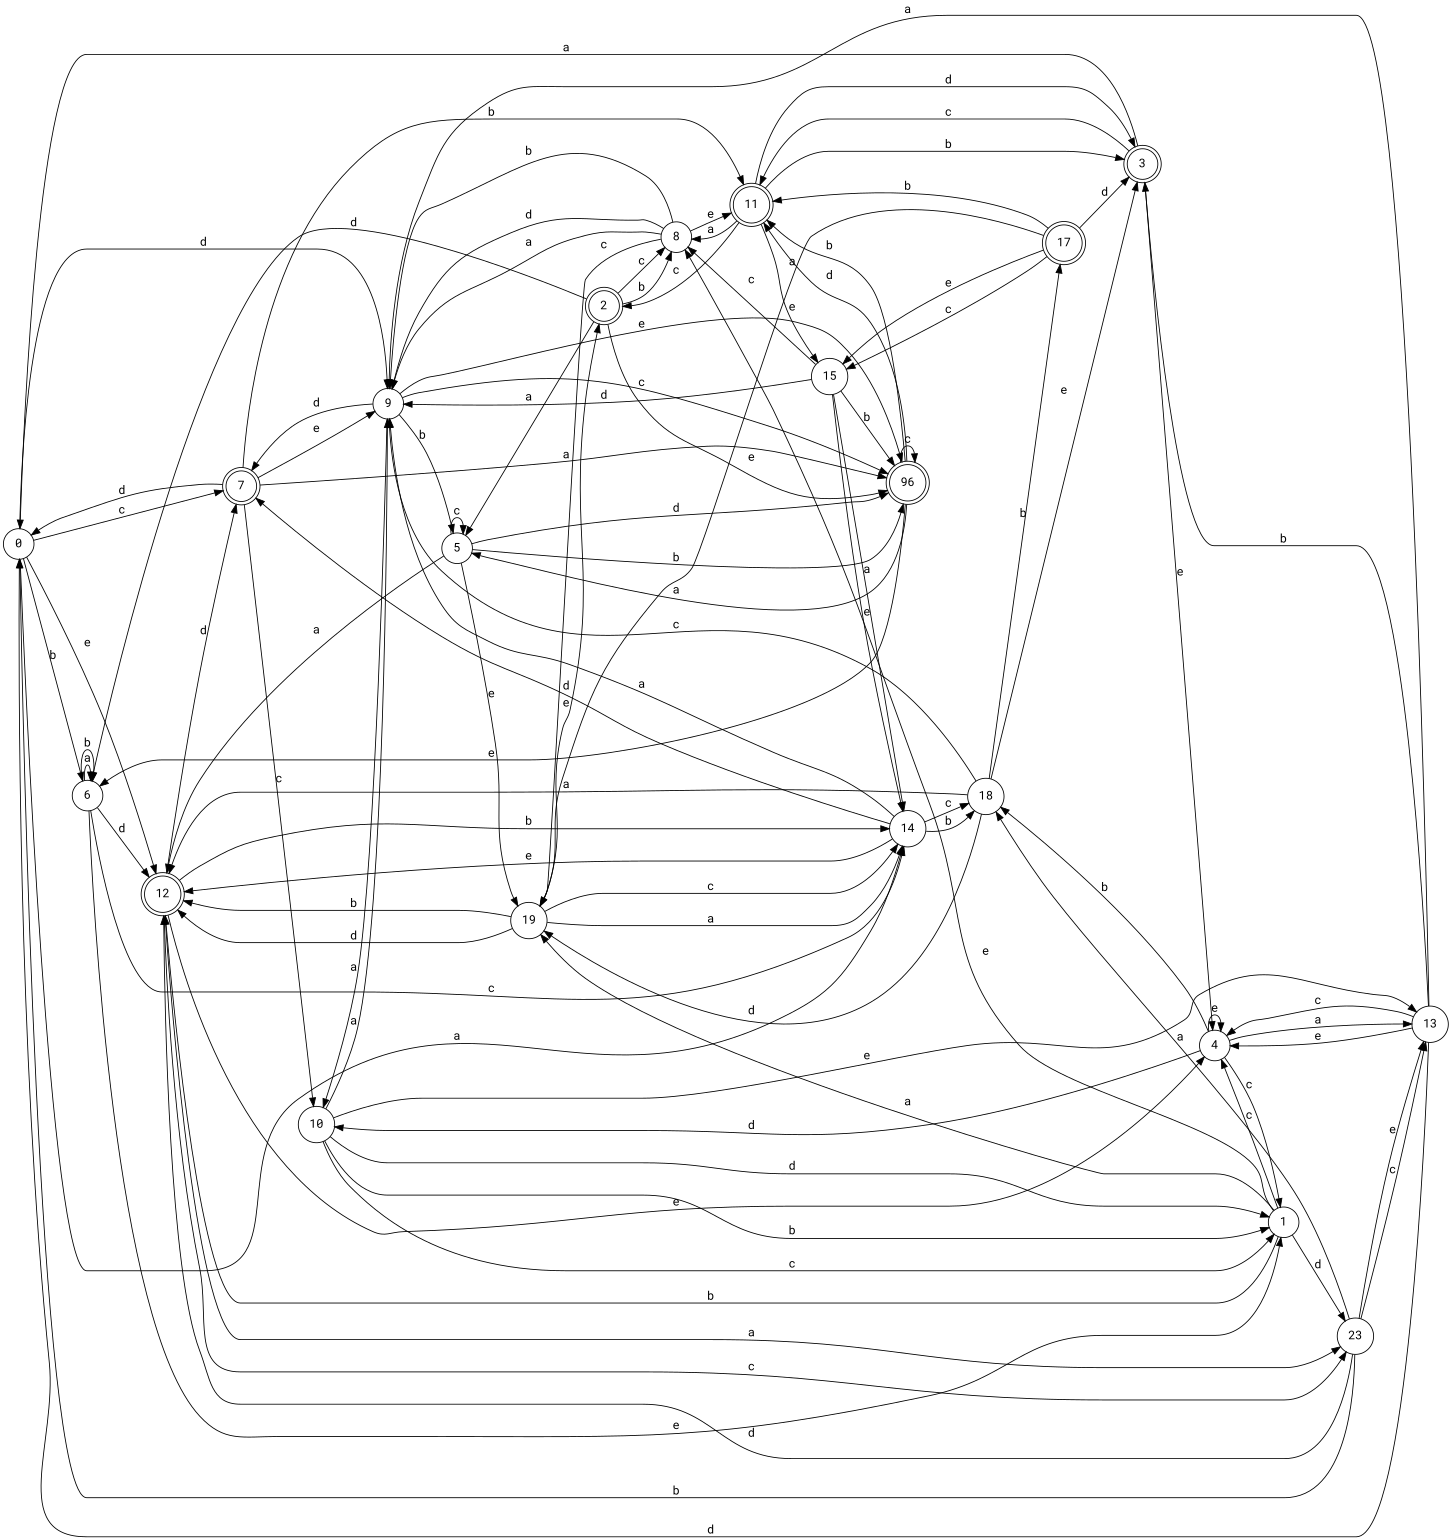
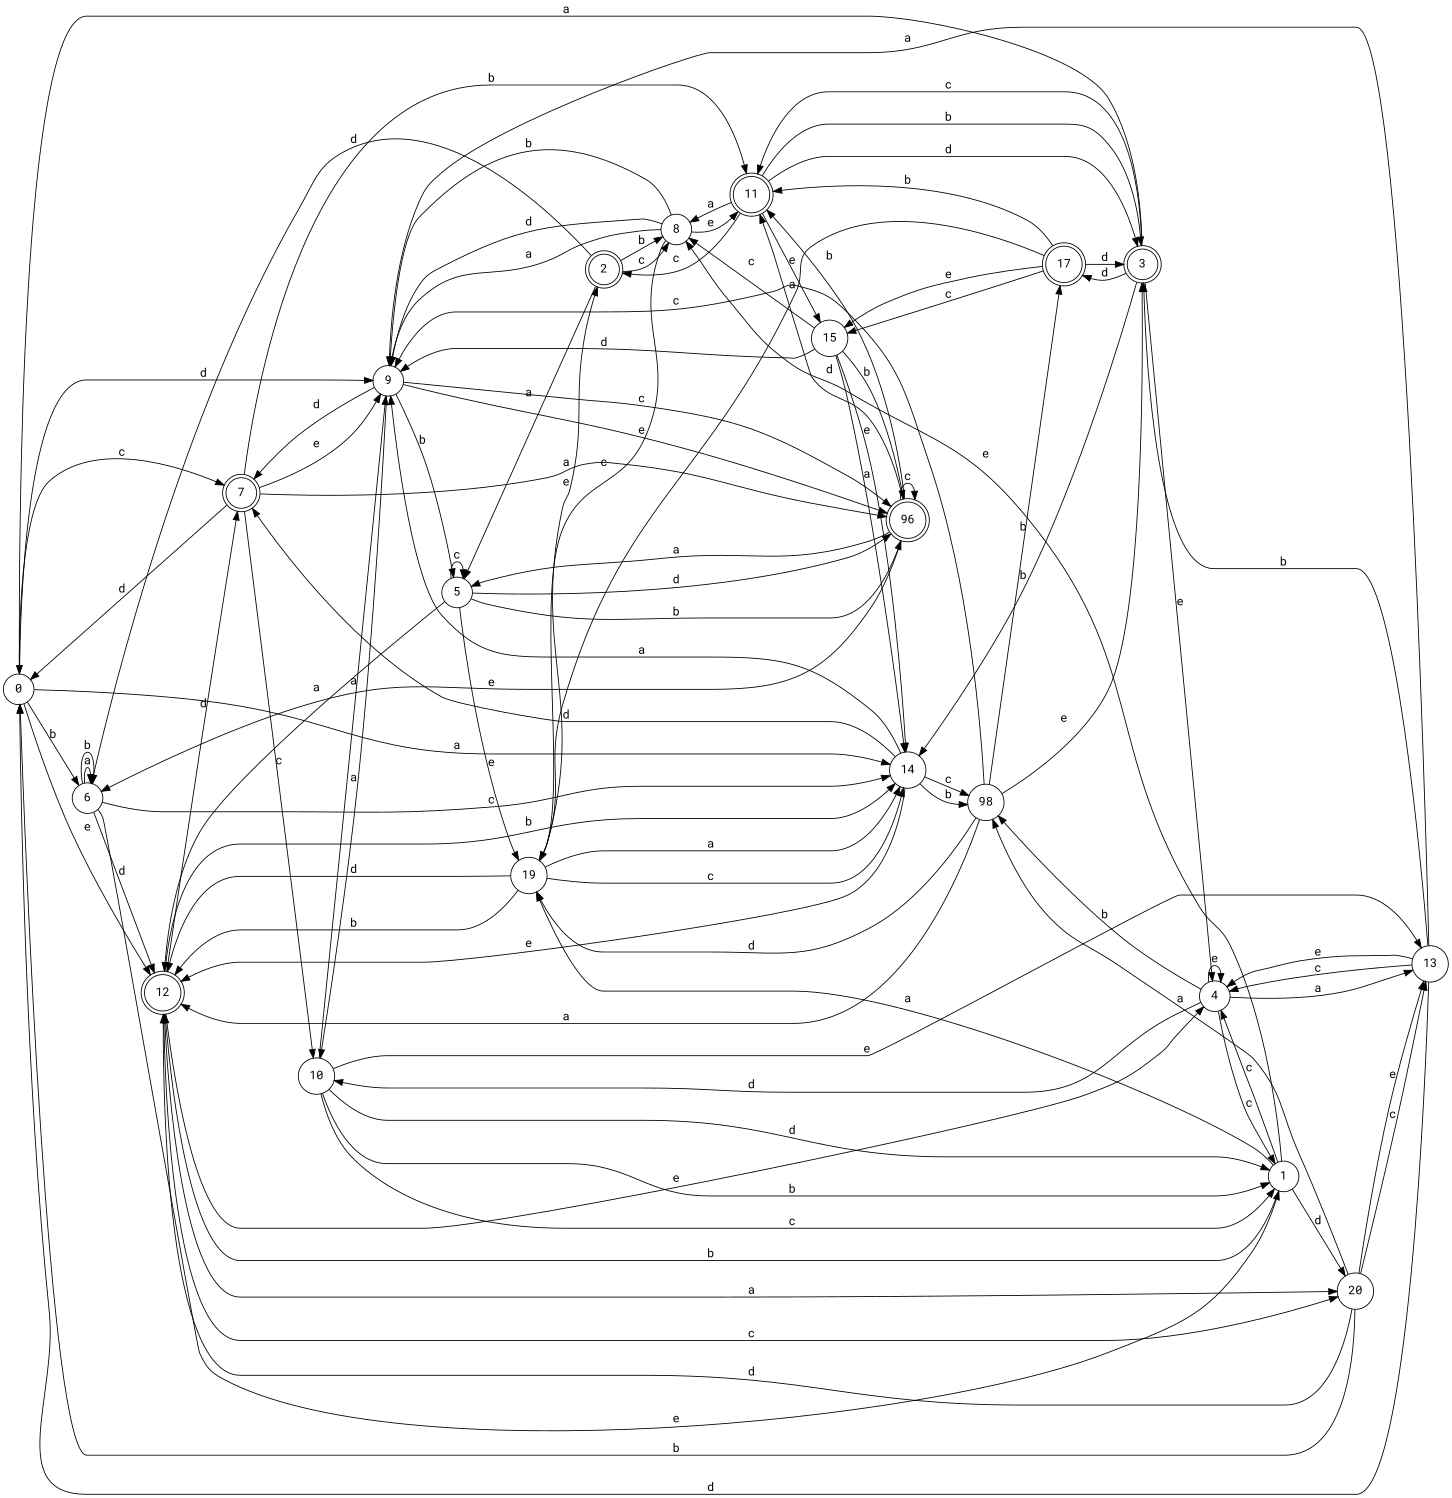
none -> (1109, 280)
(713, 455) -> none
none -> (1052, 526)
(986, 796) -> (986, 802)
(1355, 1336) -> (1355, 1291)
